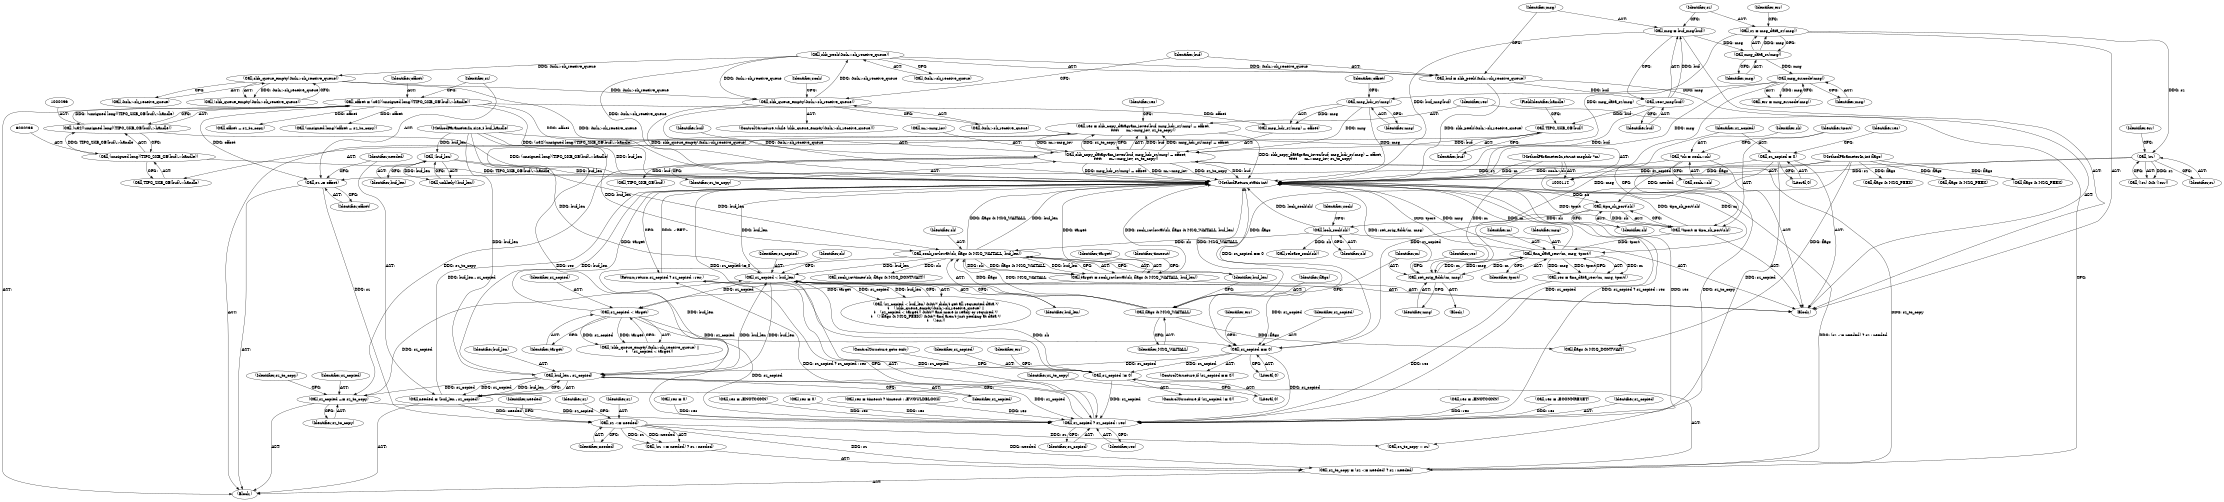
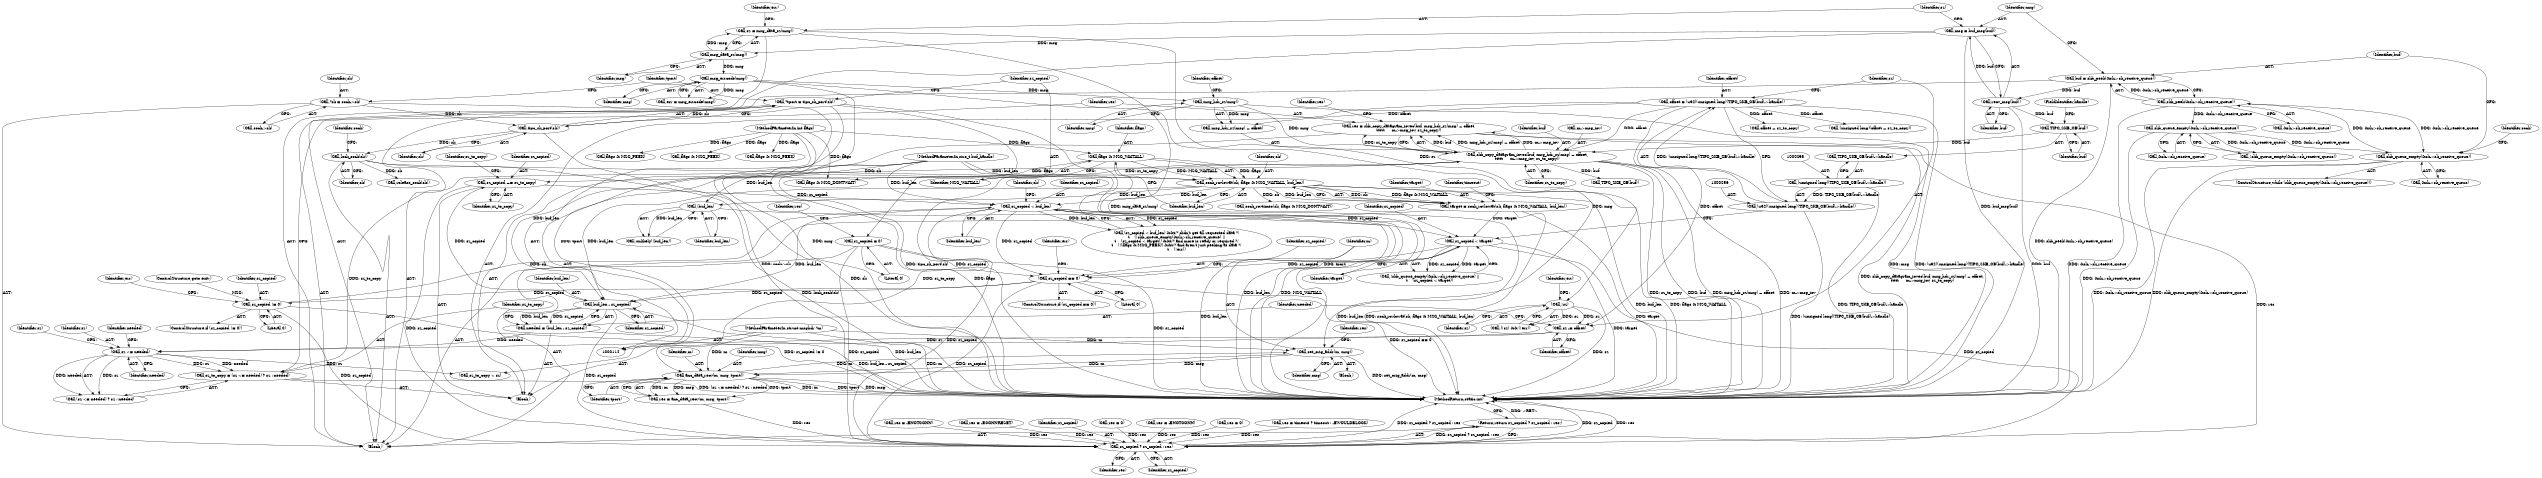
none -> (2180, 84)
(25, 128) -> (1796, 157)
(149, 139) -> (1631, 225)
(1661, 183) -> (453, 114)
(1438, 187) -> (969, 335)
(694, 207) -> (962, 200)
(983, 364) -> (238, 293)
(724, 368) -> none
none -> (172, 388)
